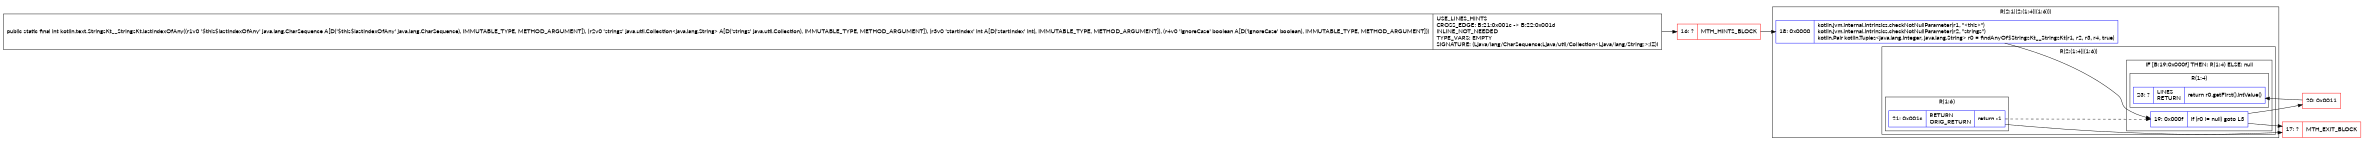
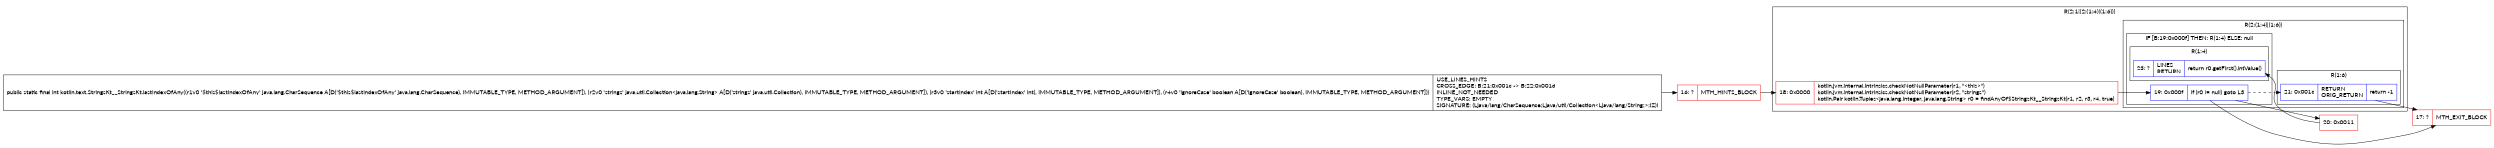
(1947, 32) -> (1947, 93)
(2076, 119) -> (2262, 93)
